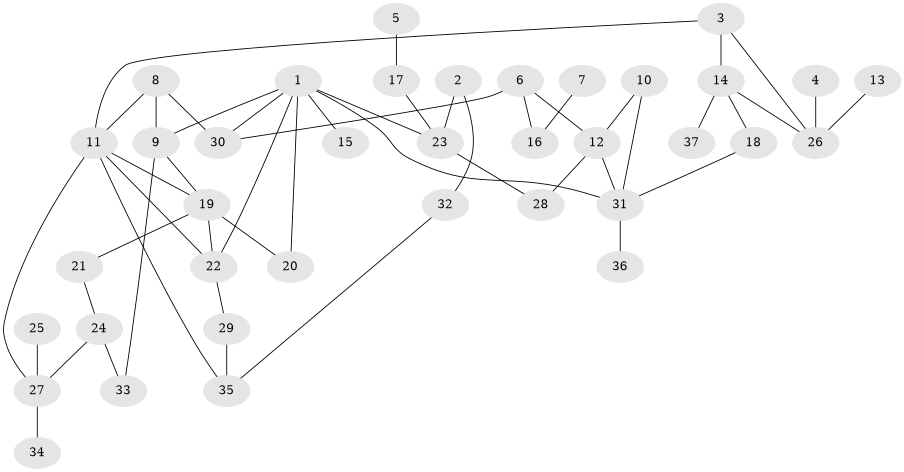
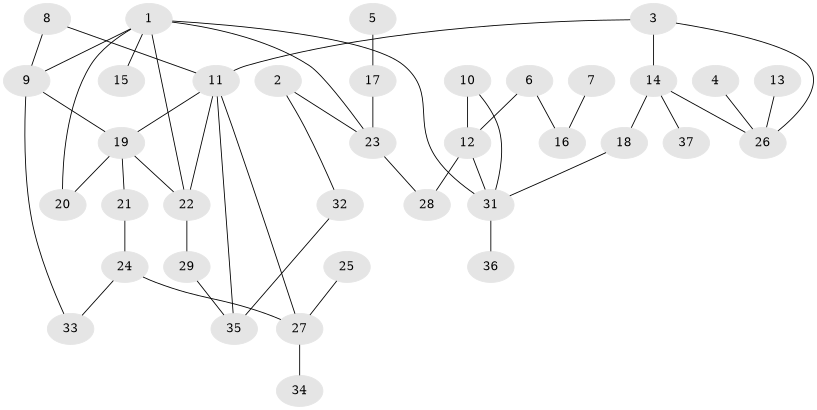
(218, 143) -> none
